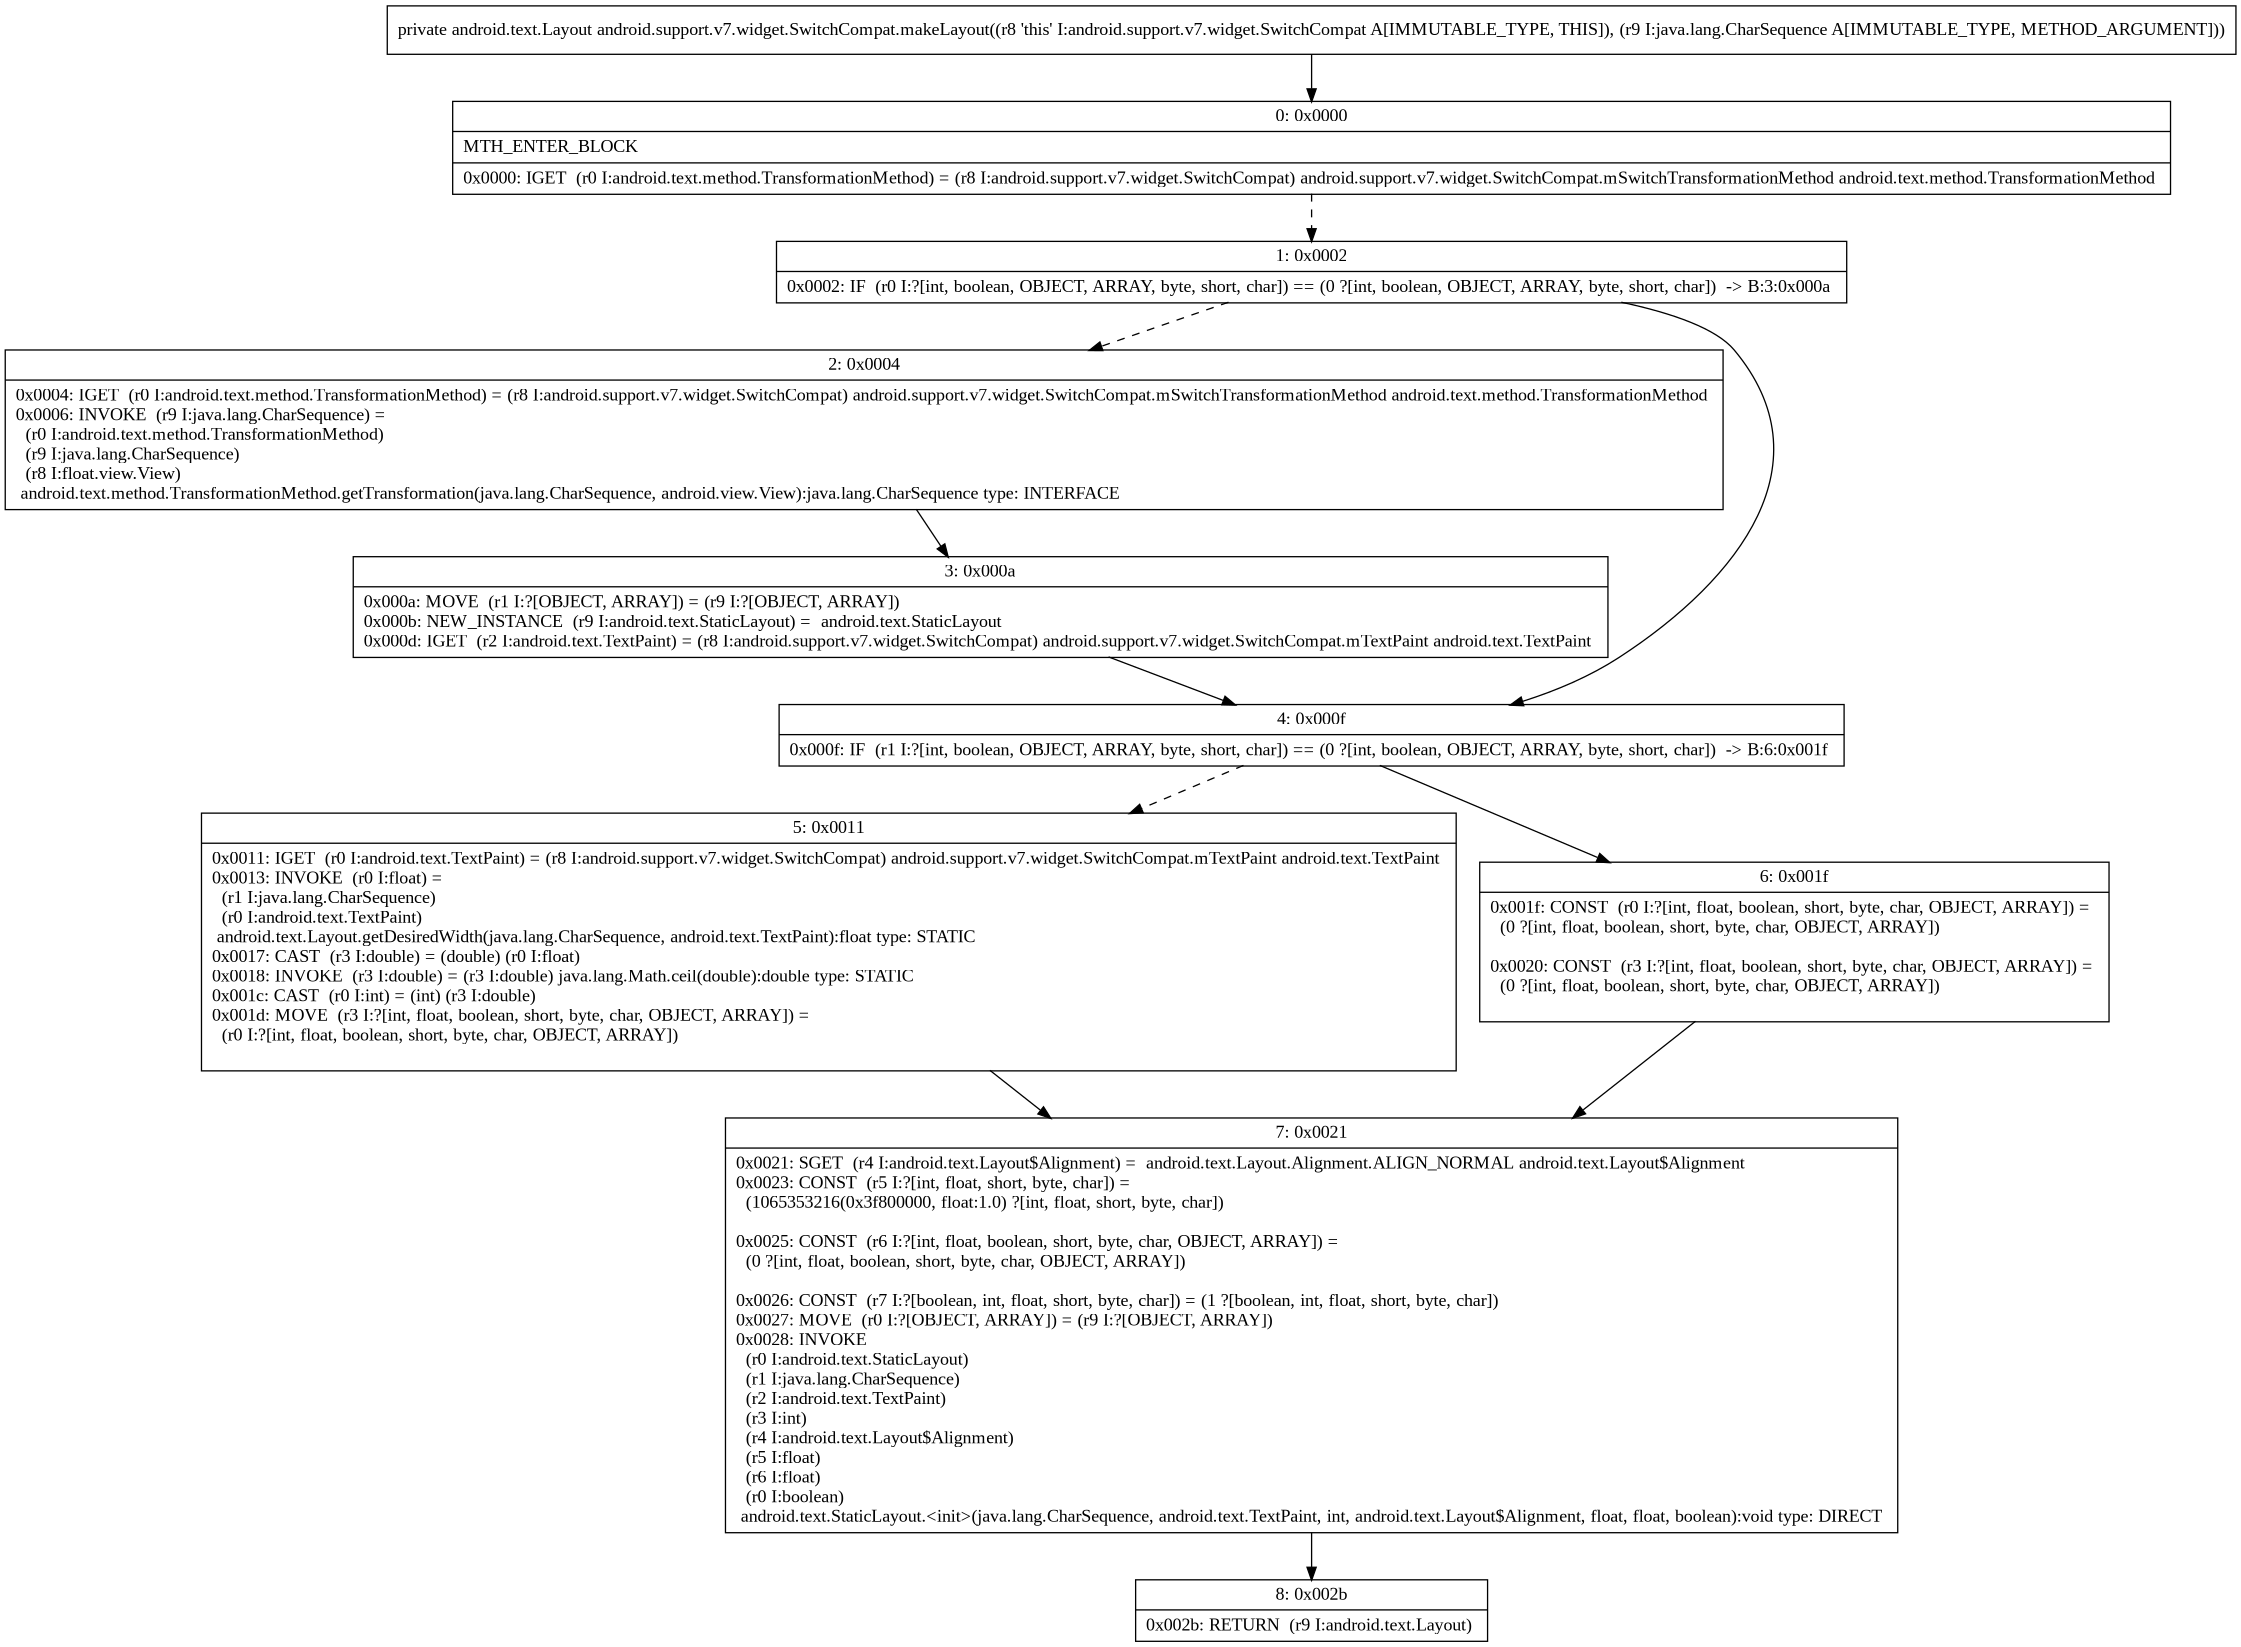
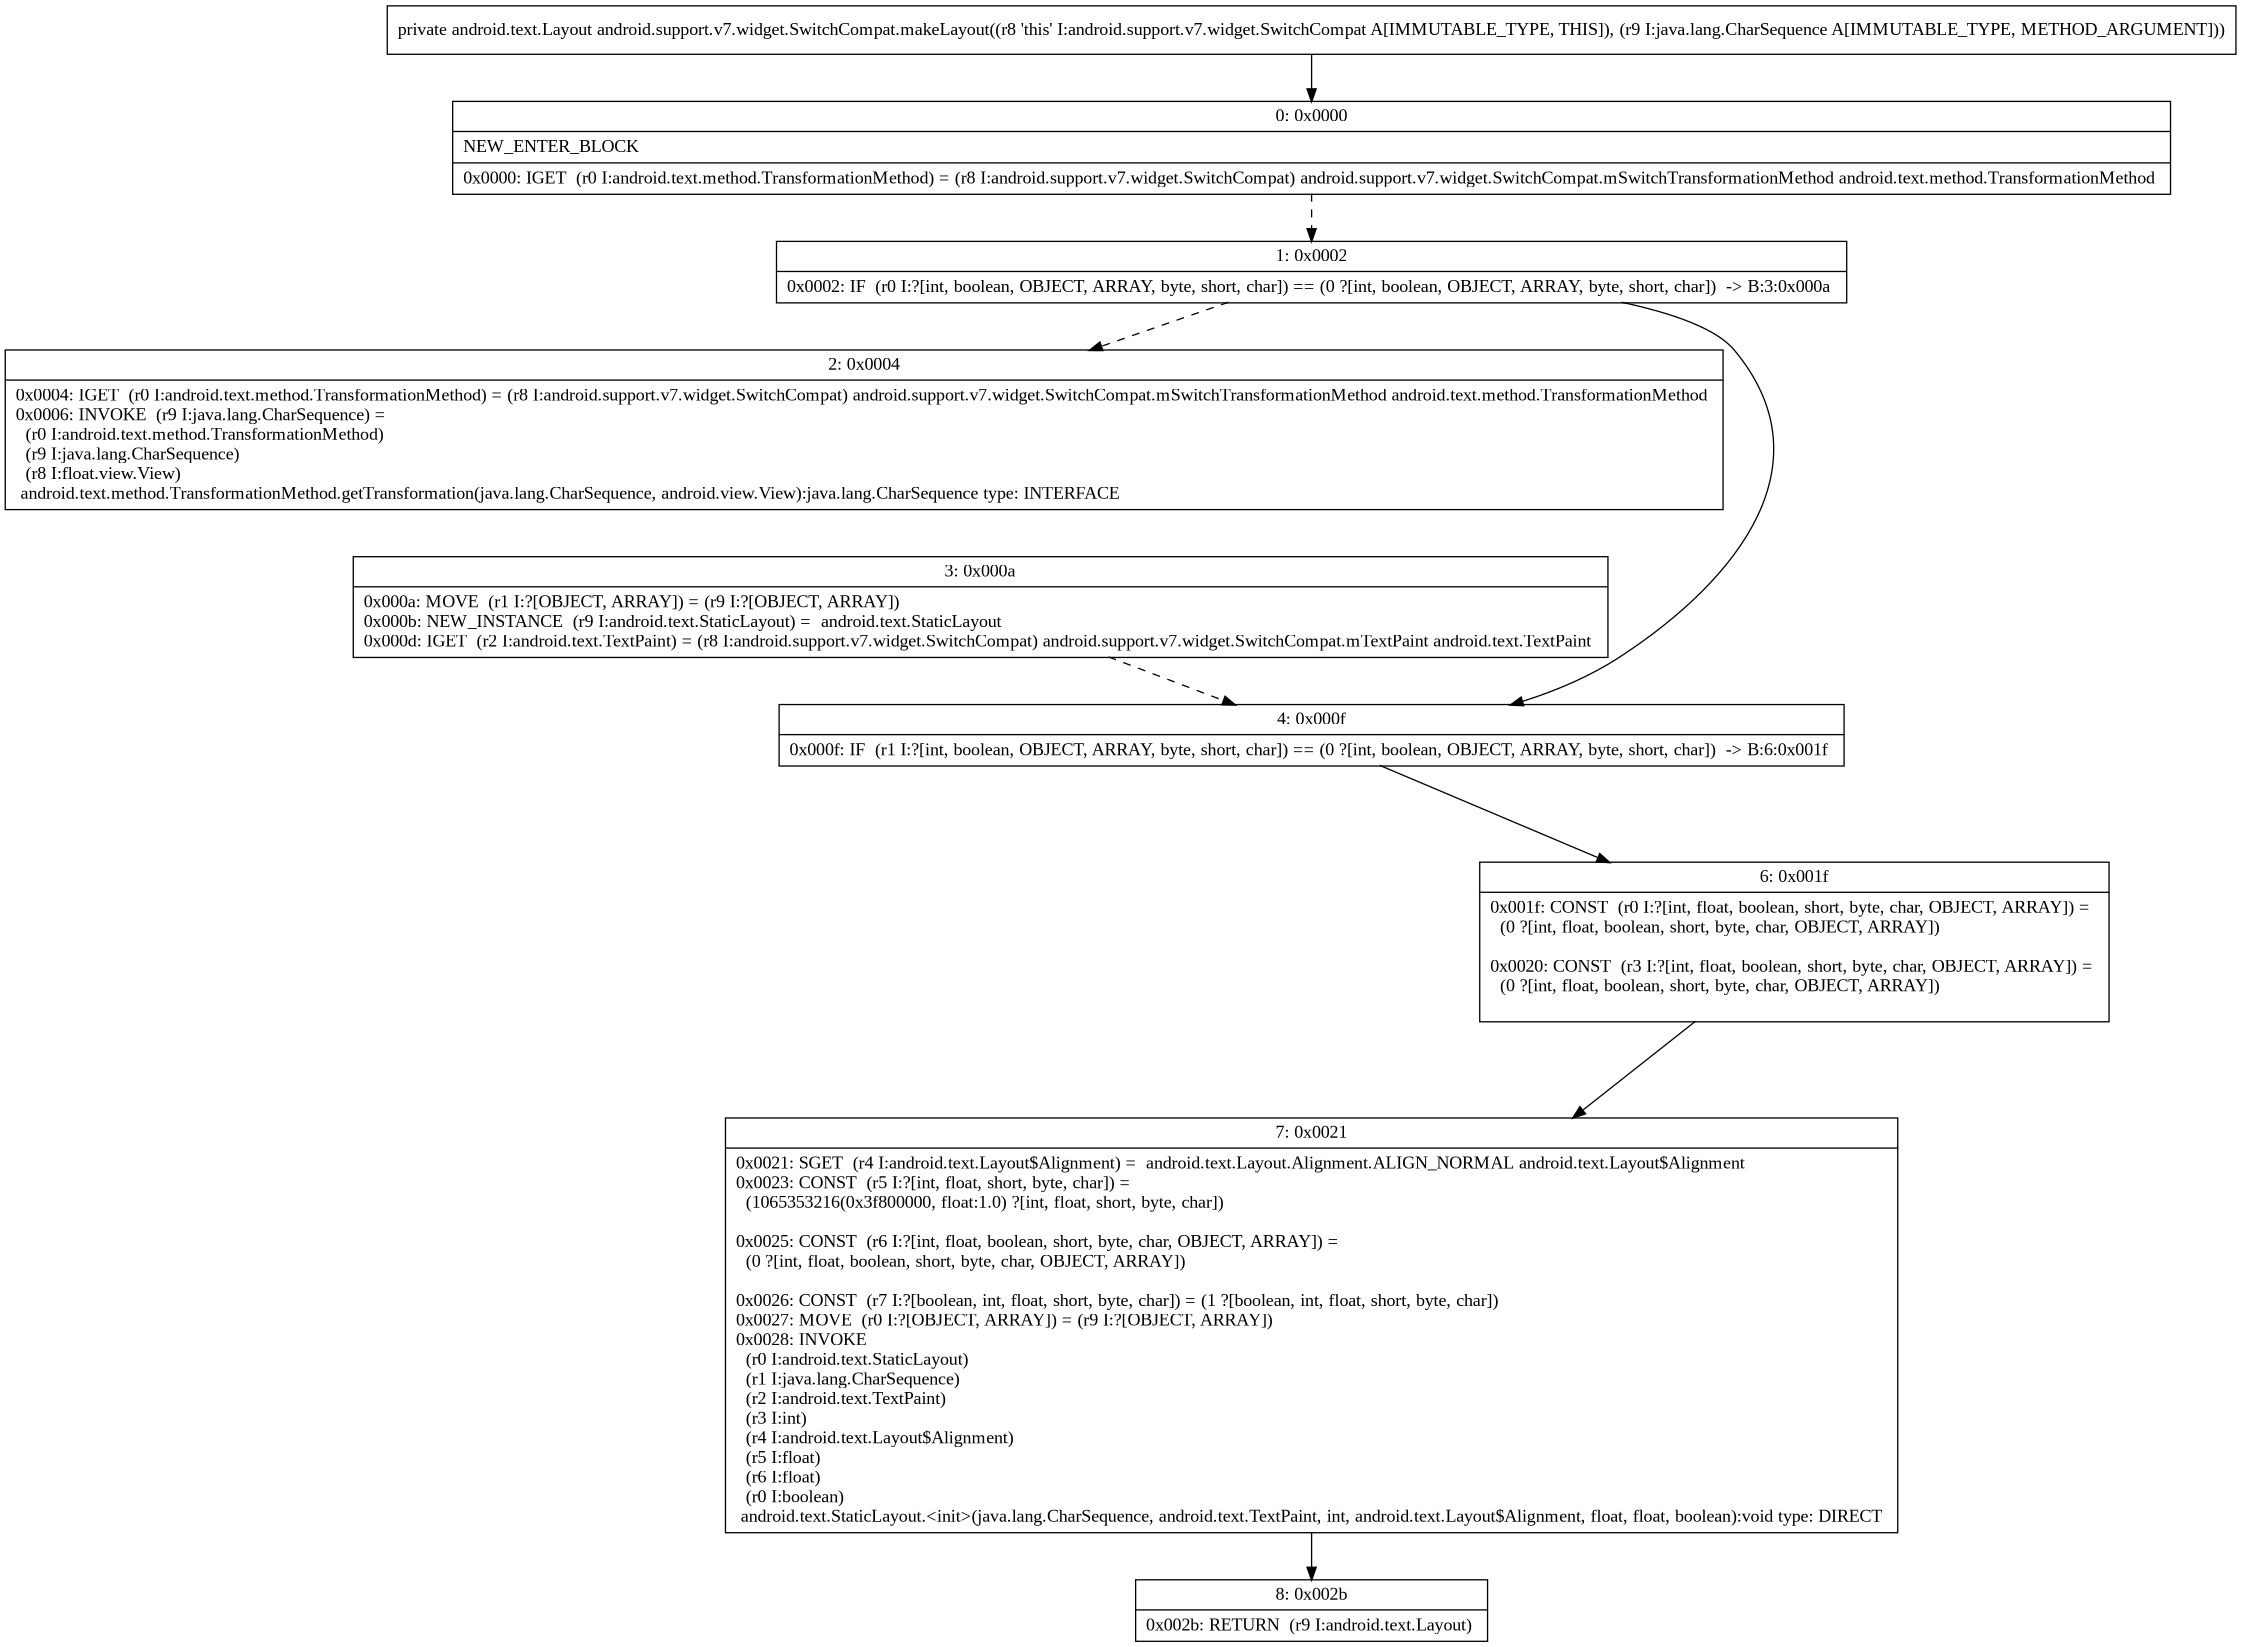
(551, 147) -> (551, 147)
(929, 528) -> none
(1166, 679) -> (1166, 679)
(829, 942) -> none
